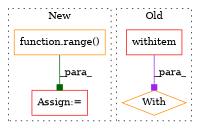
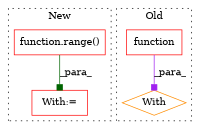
(60, 42) -> (60, 42)
(154, 42) -> (154, 42)
(60, 103) -> (60, 103)
